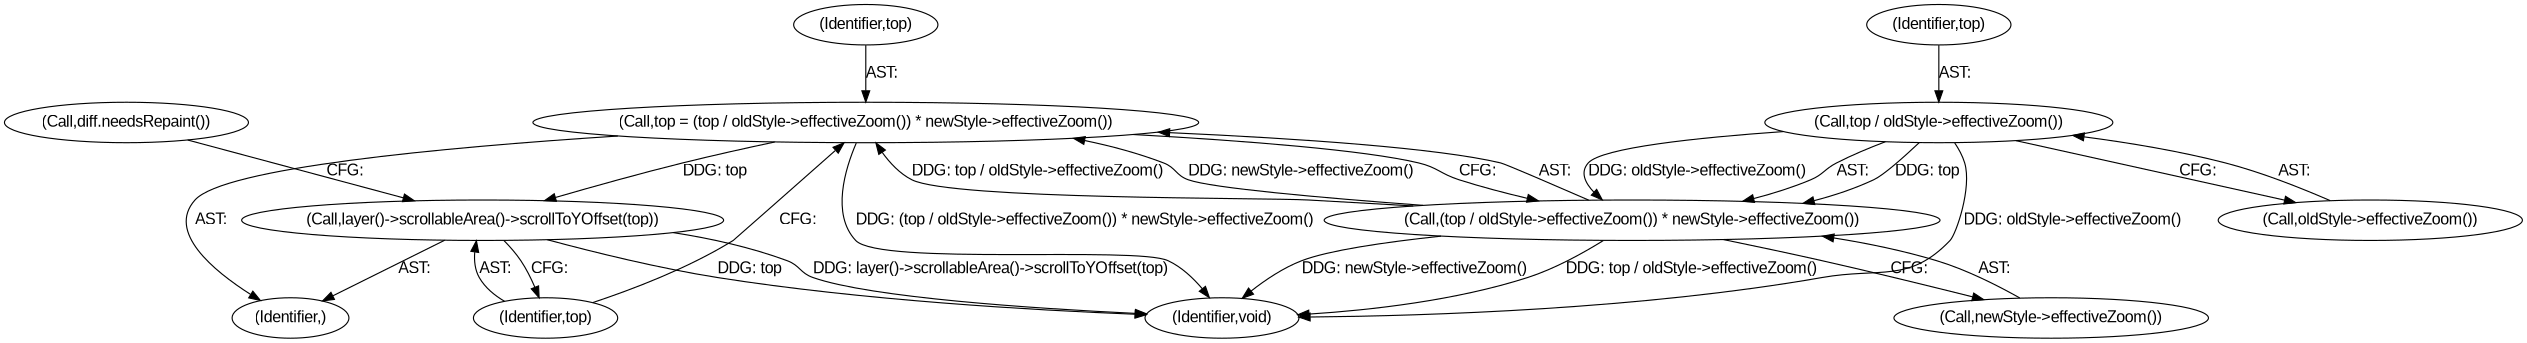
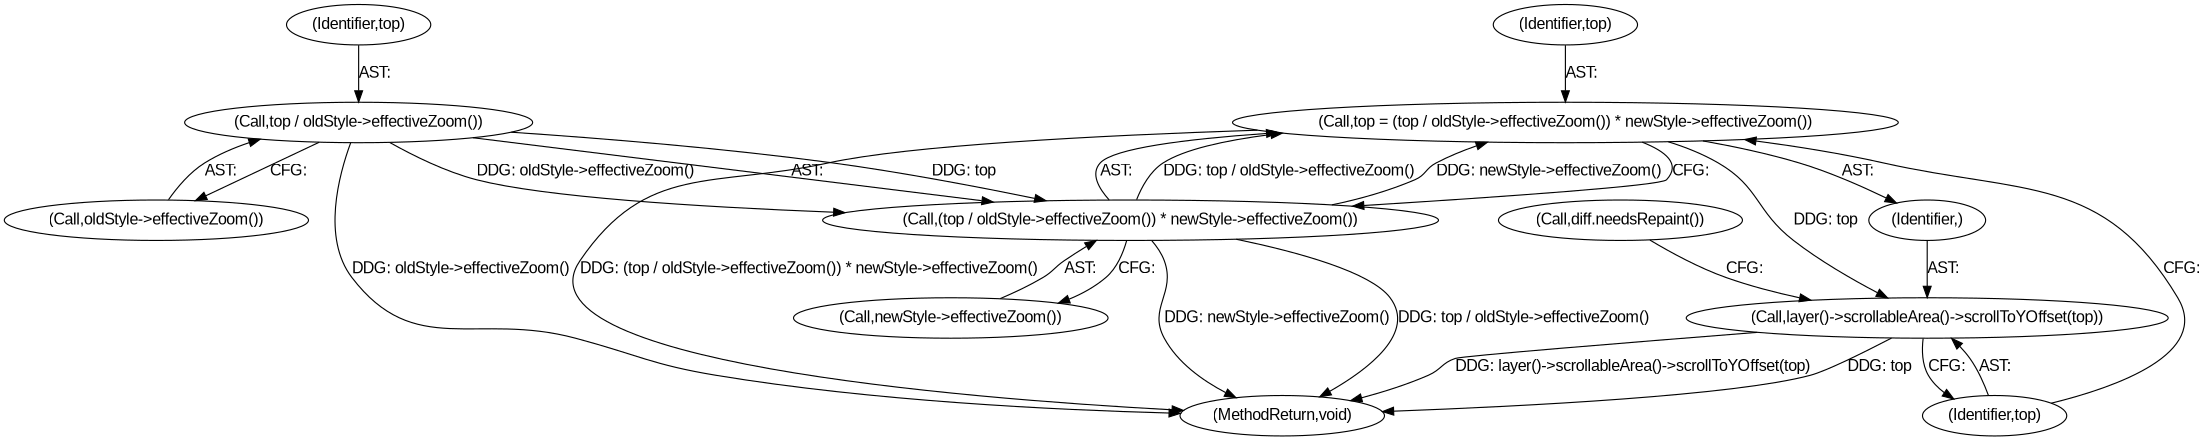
(389, 268) -> (1927, 263)
(1222, 318) -> (1282, 416)
